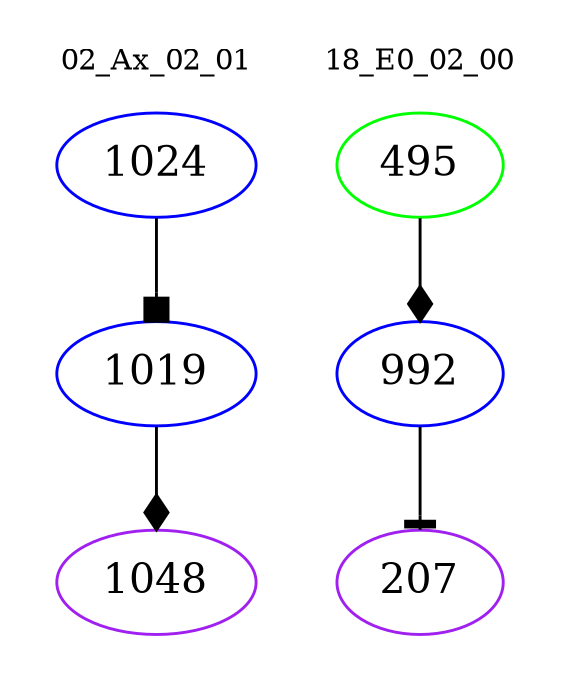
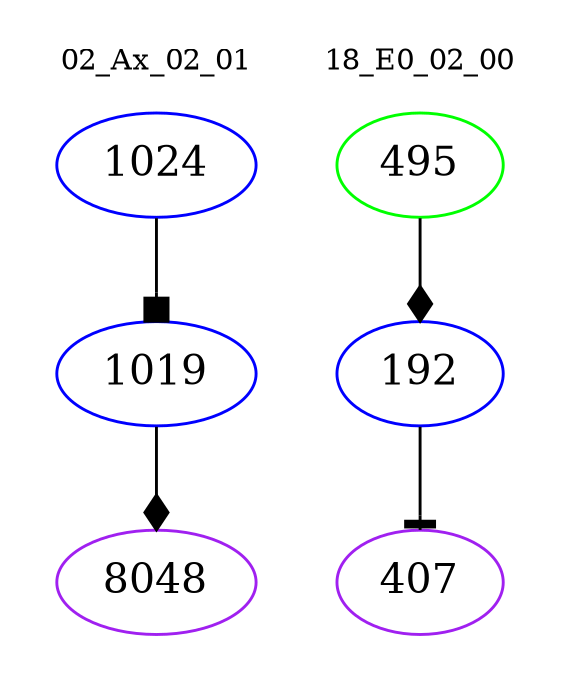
(420, 374) -> (420, 374)
(156, 582) -> (156, 582)
(420, 582) -> (420, 582)
